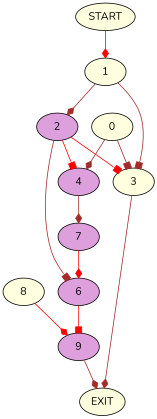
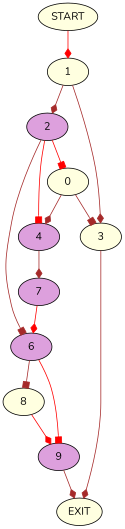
(141, 118) -> (91, 148)
(91, 151) -> (56, 151)
none -> (28, 370)
